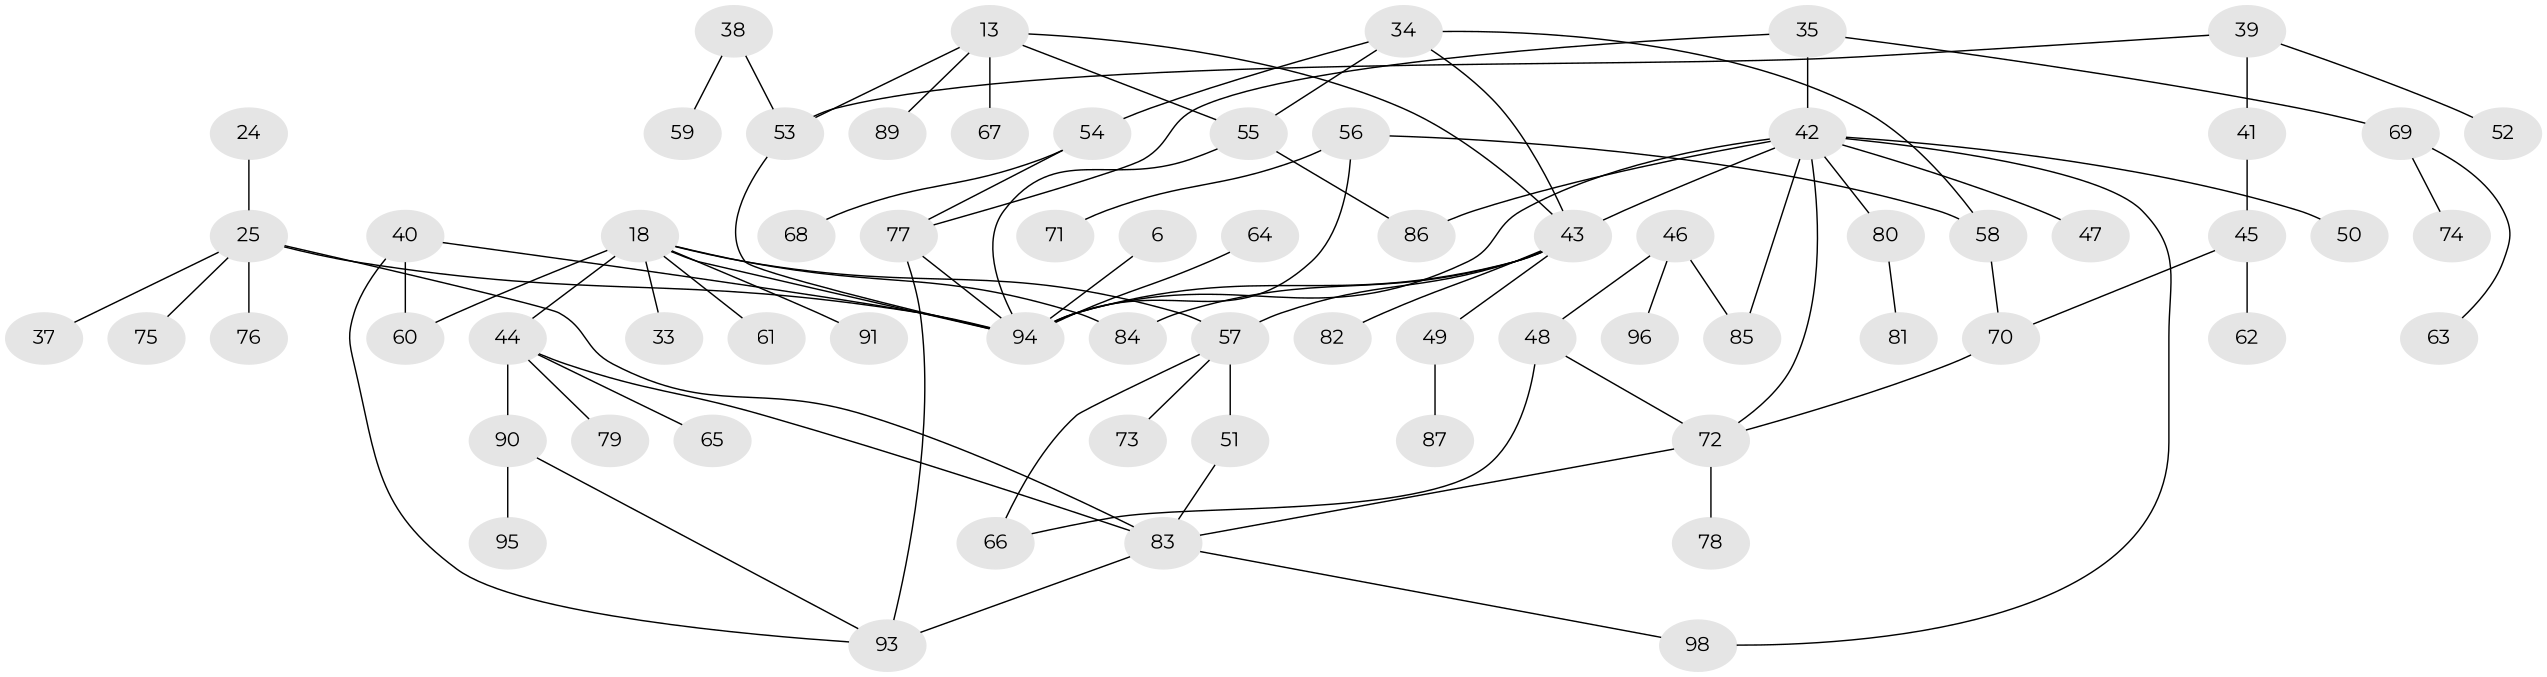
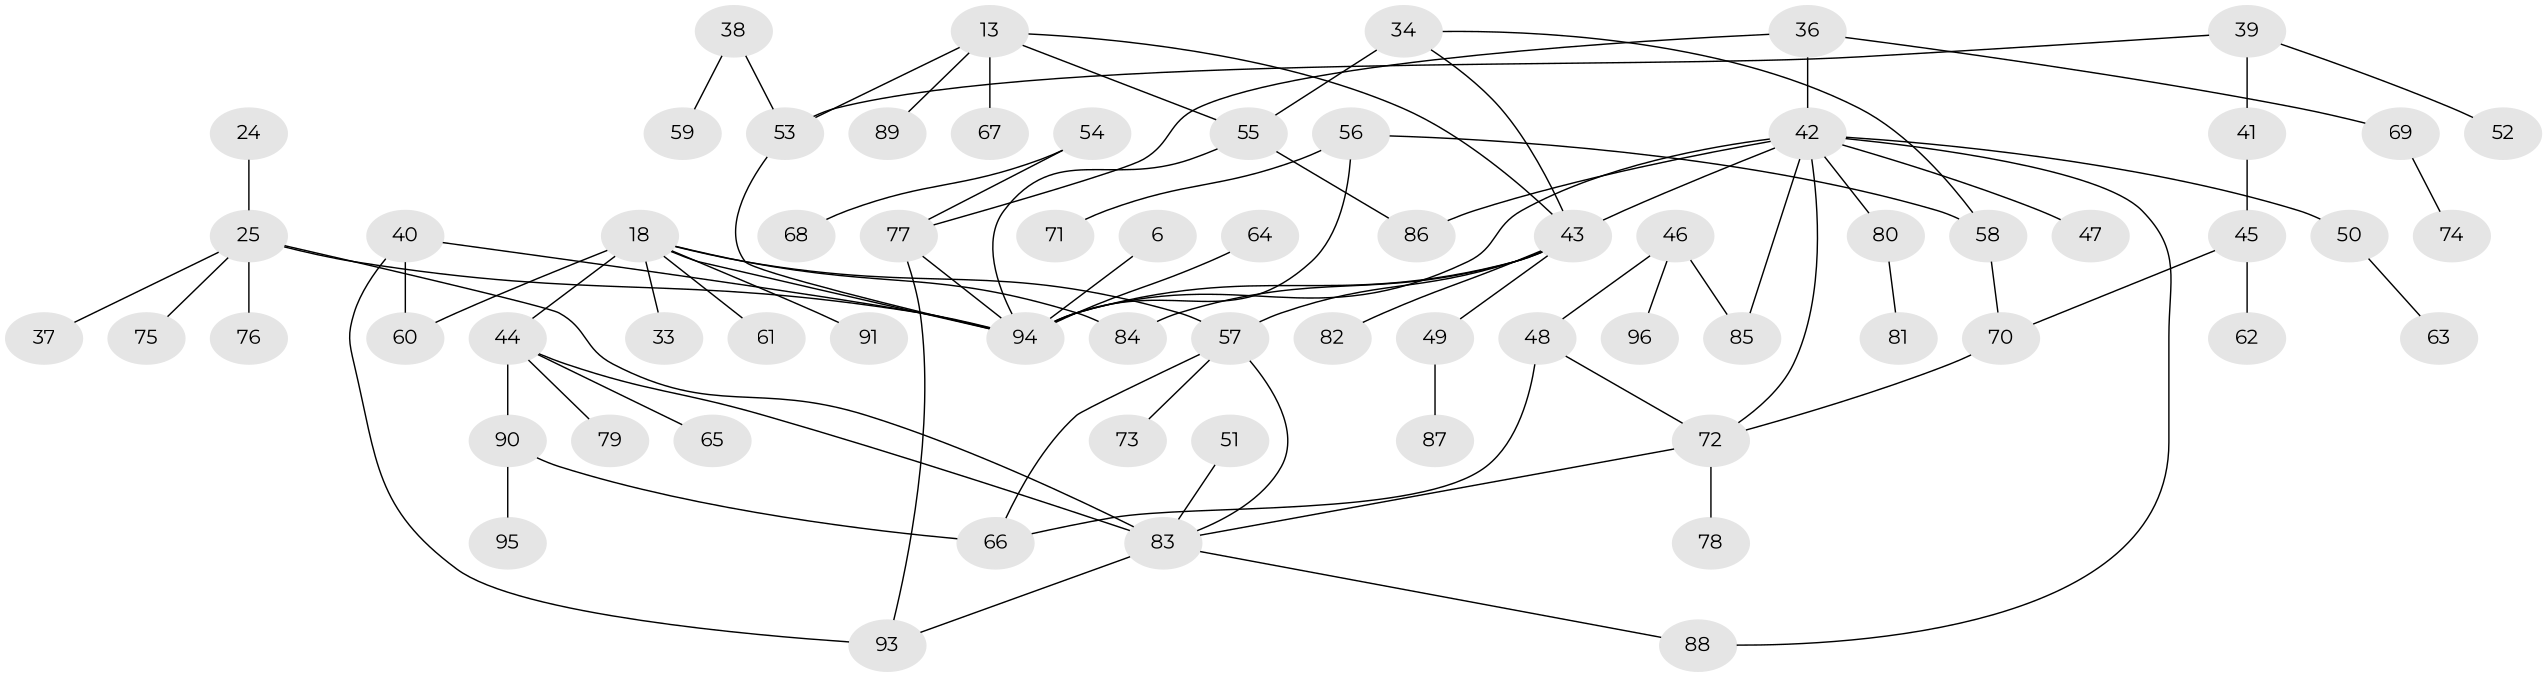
(1808, 31) -> (1808, 31)
(1239, 79) -> none
(2508, 223) -> (2394, 287)
(1230, 390) -> (1283, 462)
(698, 543) -> (745, 510)
(1698, 646) -> (1698, 646)
